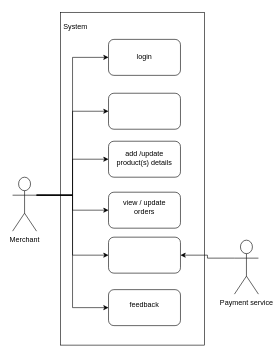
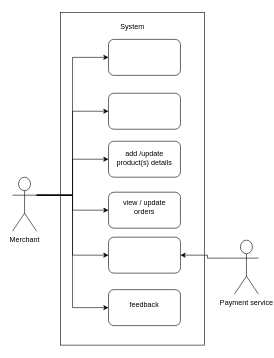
(75, 27) -> (132, 27)
(144, 57) -> none
